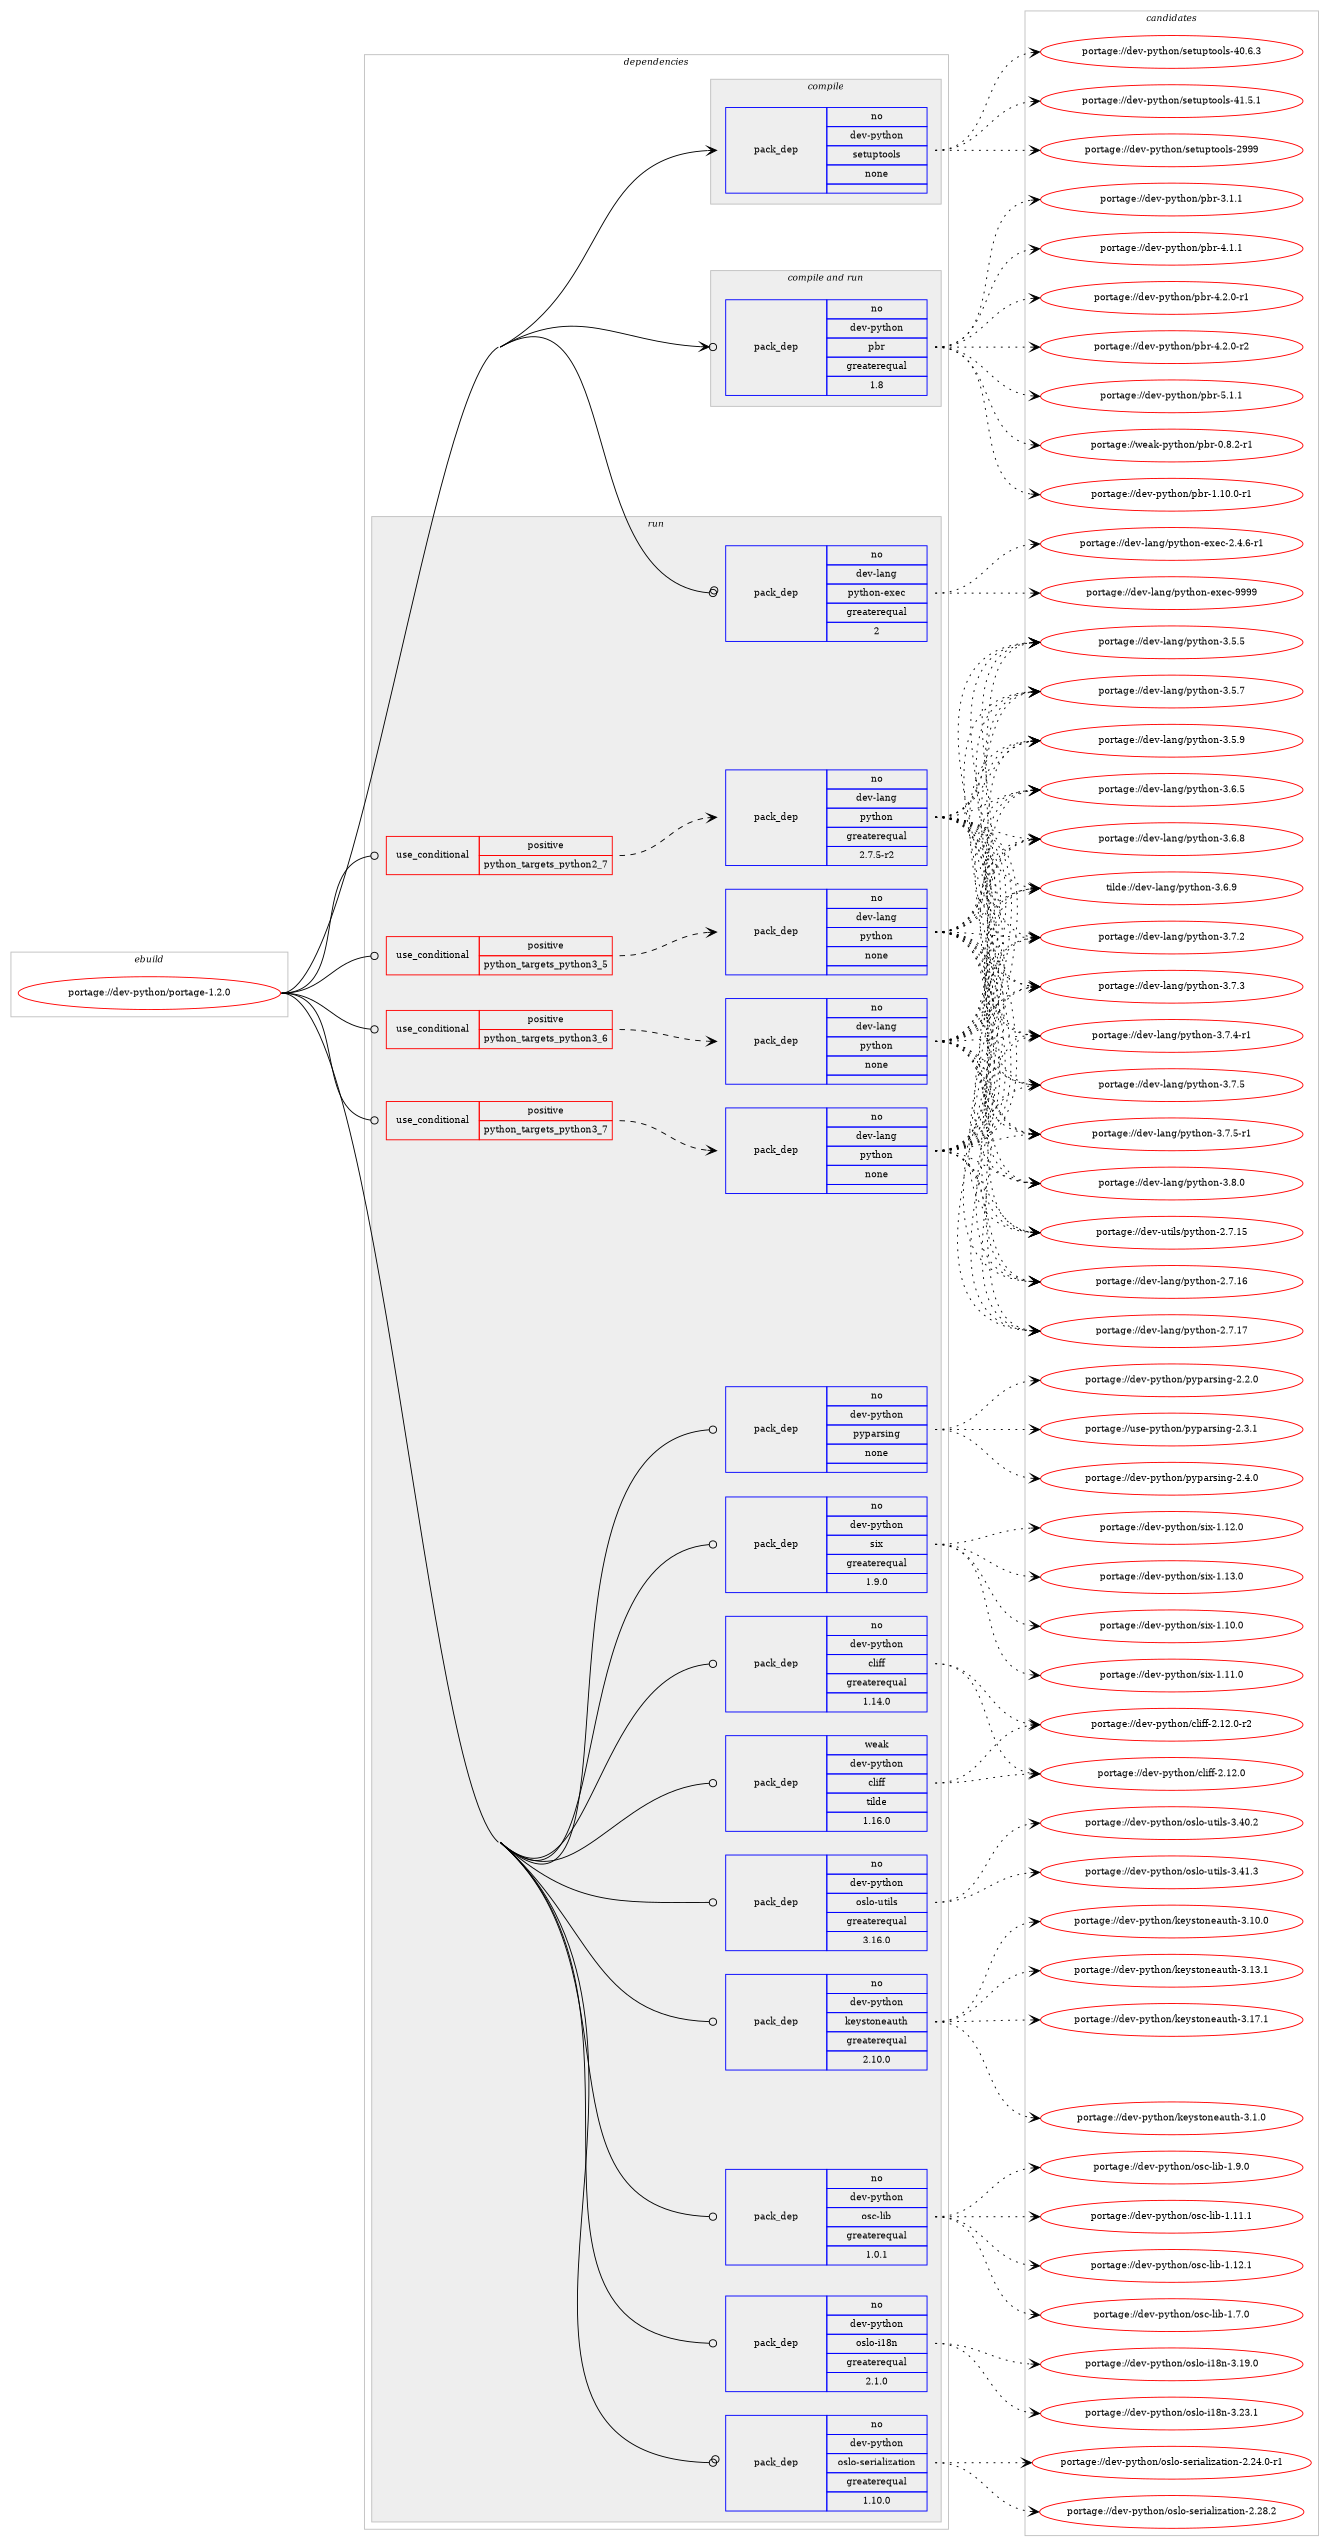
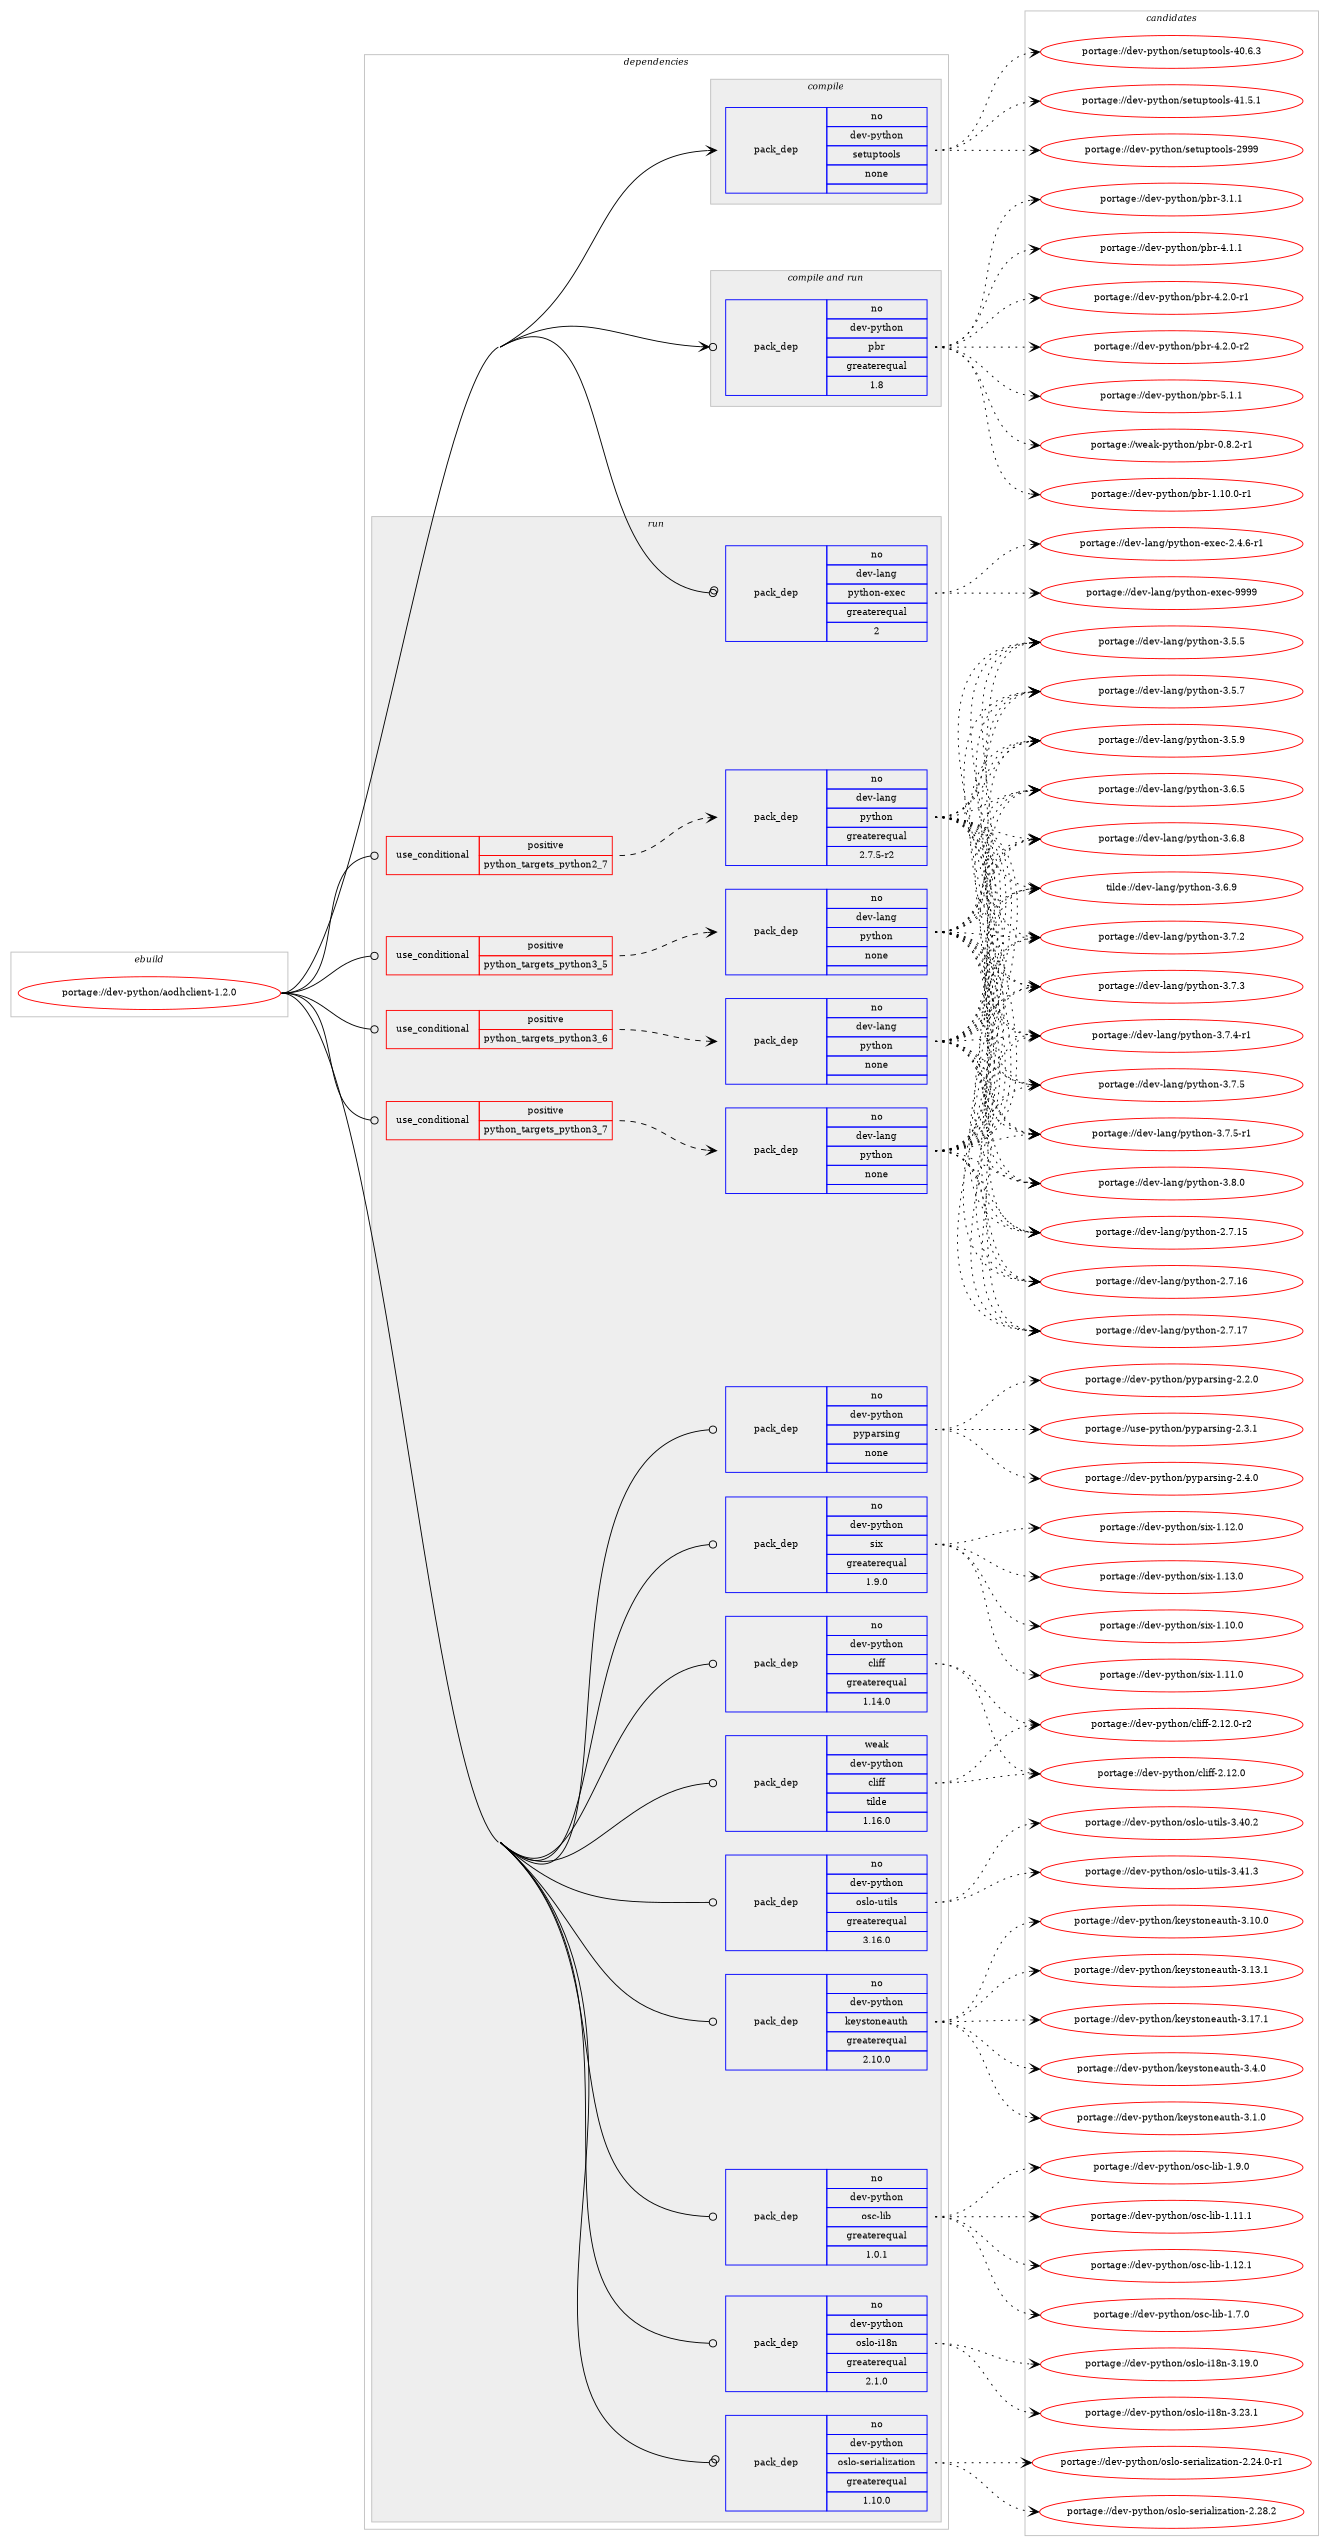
(149, 993) -> (149, 993)
(1172, 1233) -> (1172, 1233)
none -> (1172, 2069)
